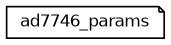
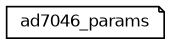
(85, 22) -> (85, 22)
